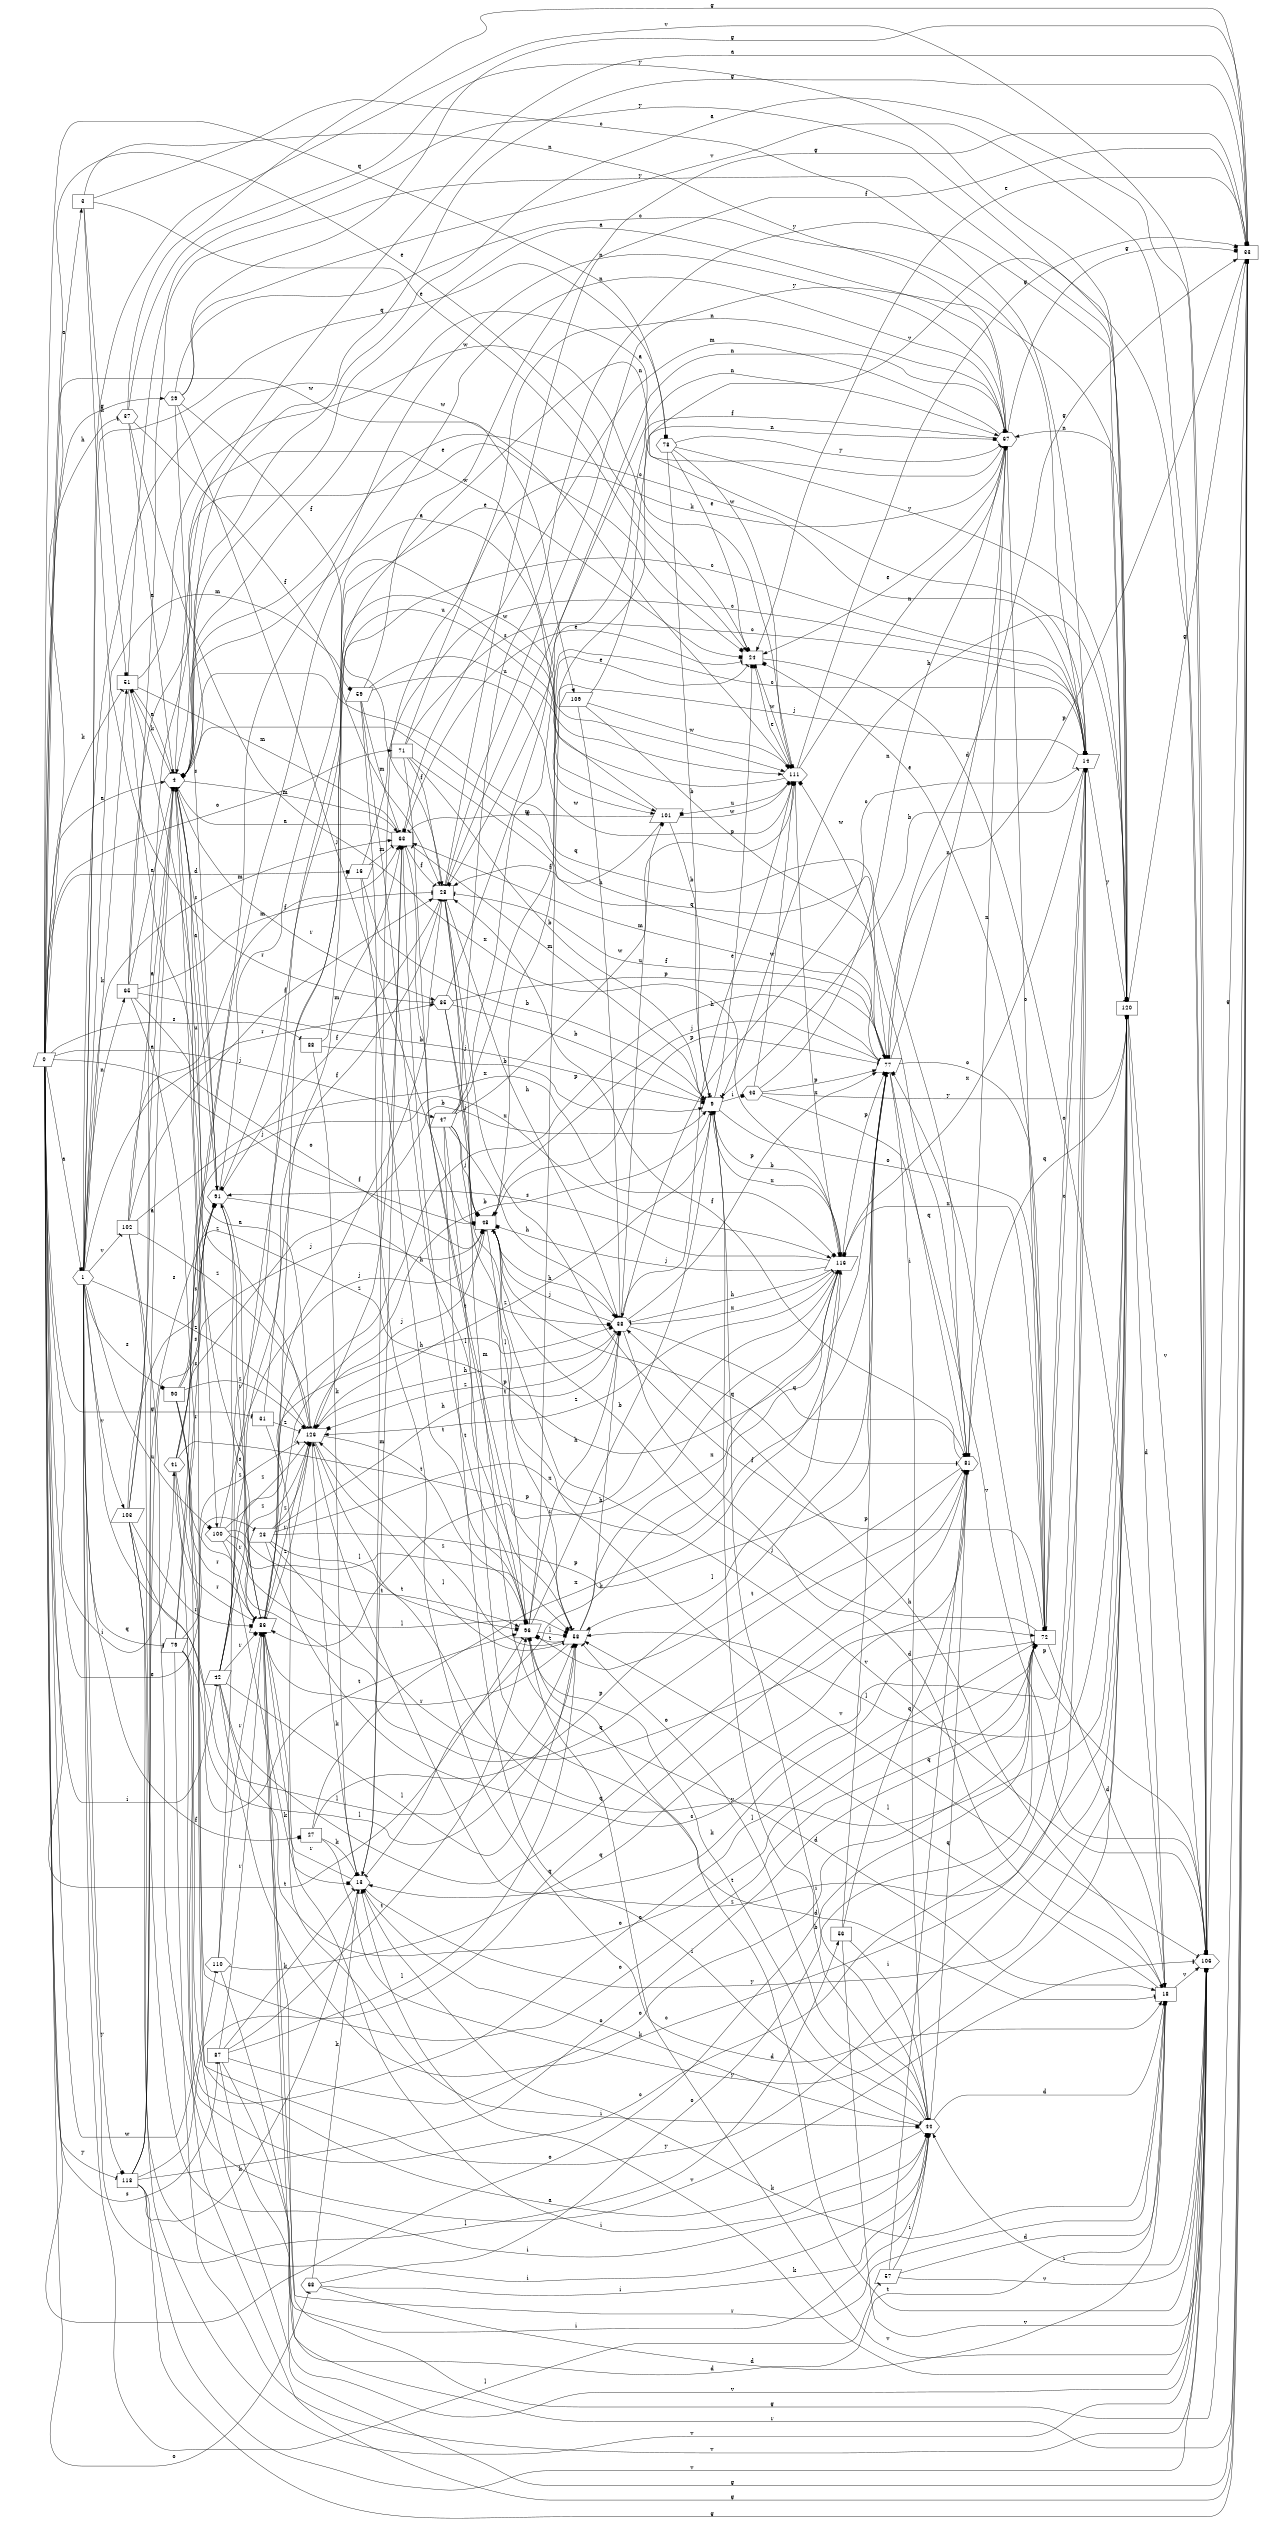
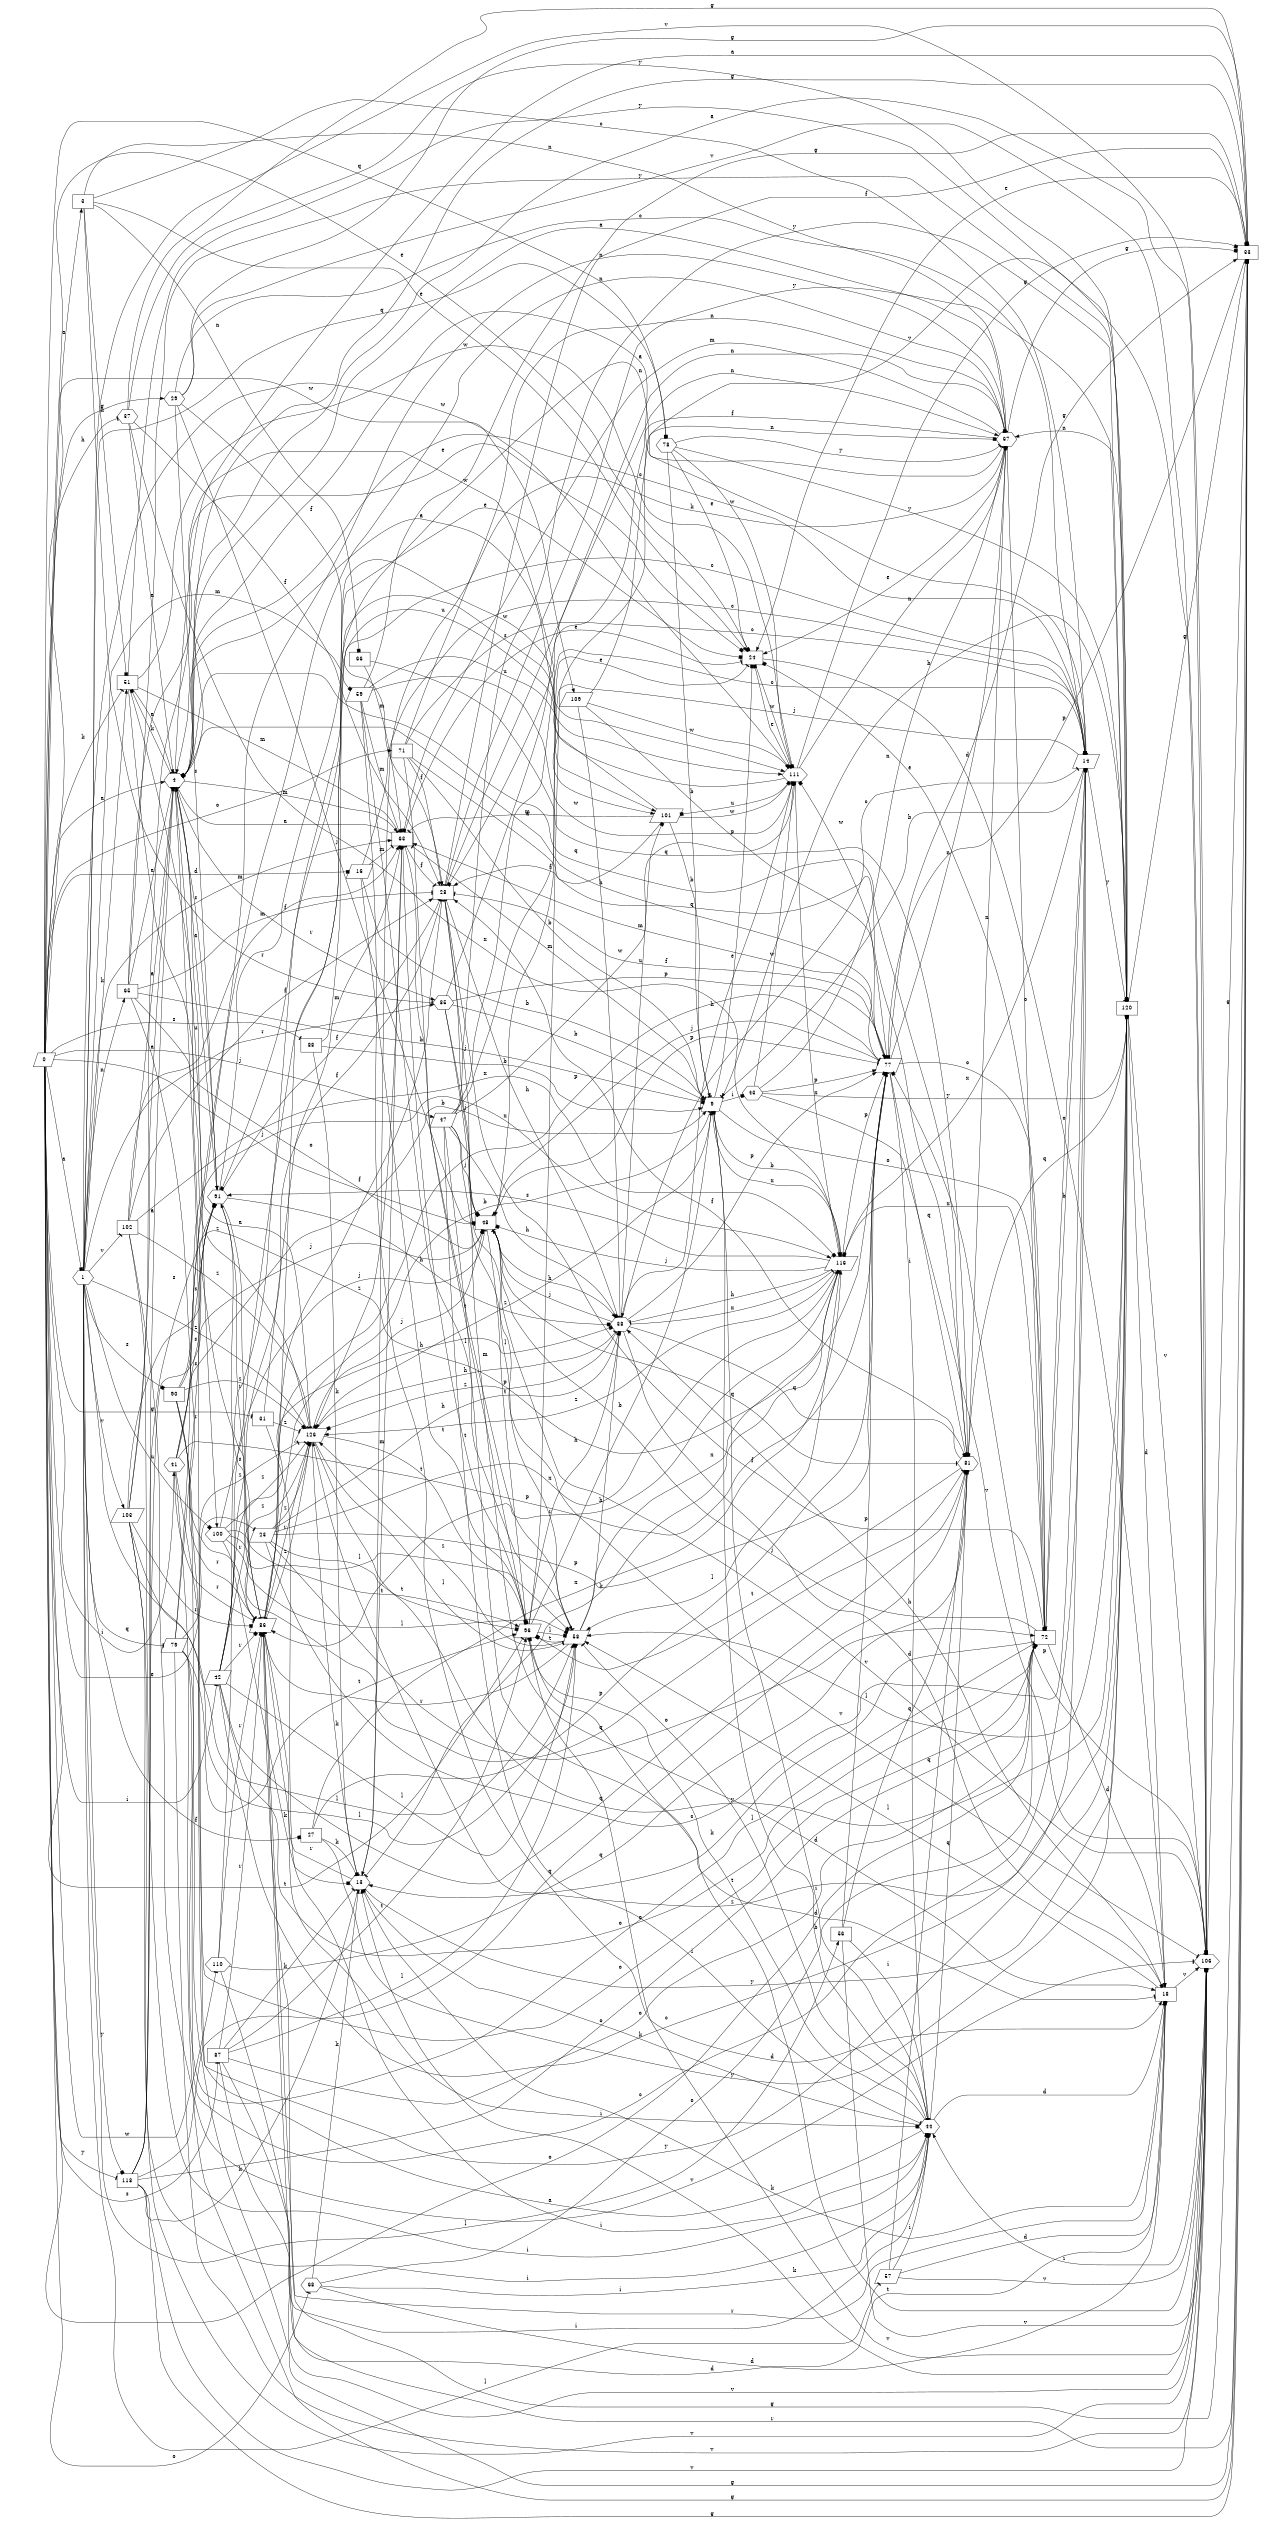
none -> (360, 659)
(1064, 1196) -> (1064, 1196)
